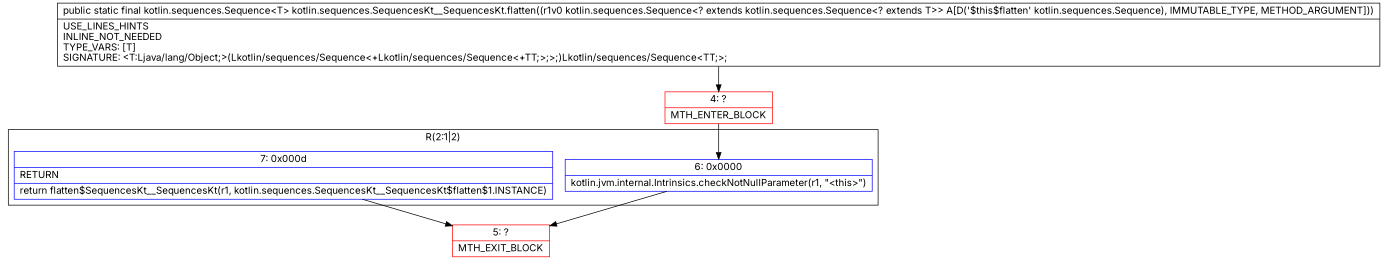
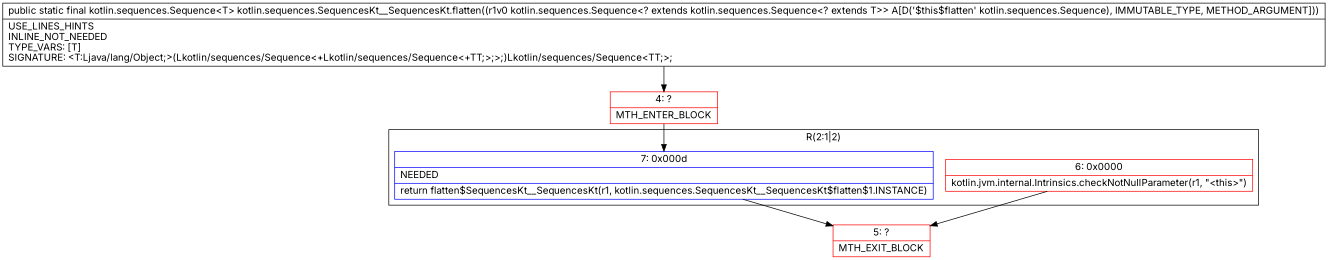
(719, 138) -> (664, 134)
(40, 175) -> (419, 175)
(719, 175) -> (1099, 175)
